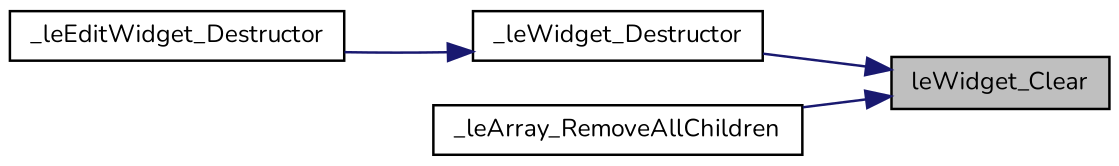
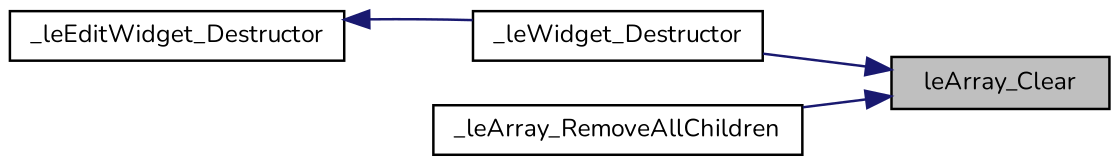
(396, 53) -> (421, 19)
(1000, 83) -> (1000, 83)
